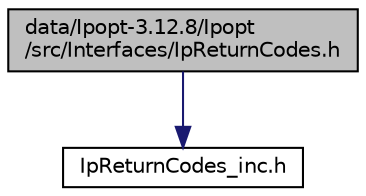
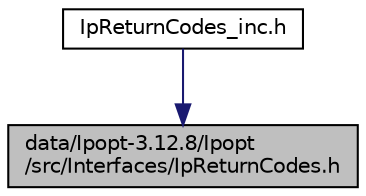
(183, 99) -> (183, 76)
